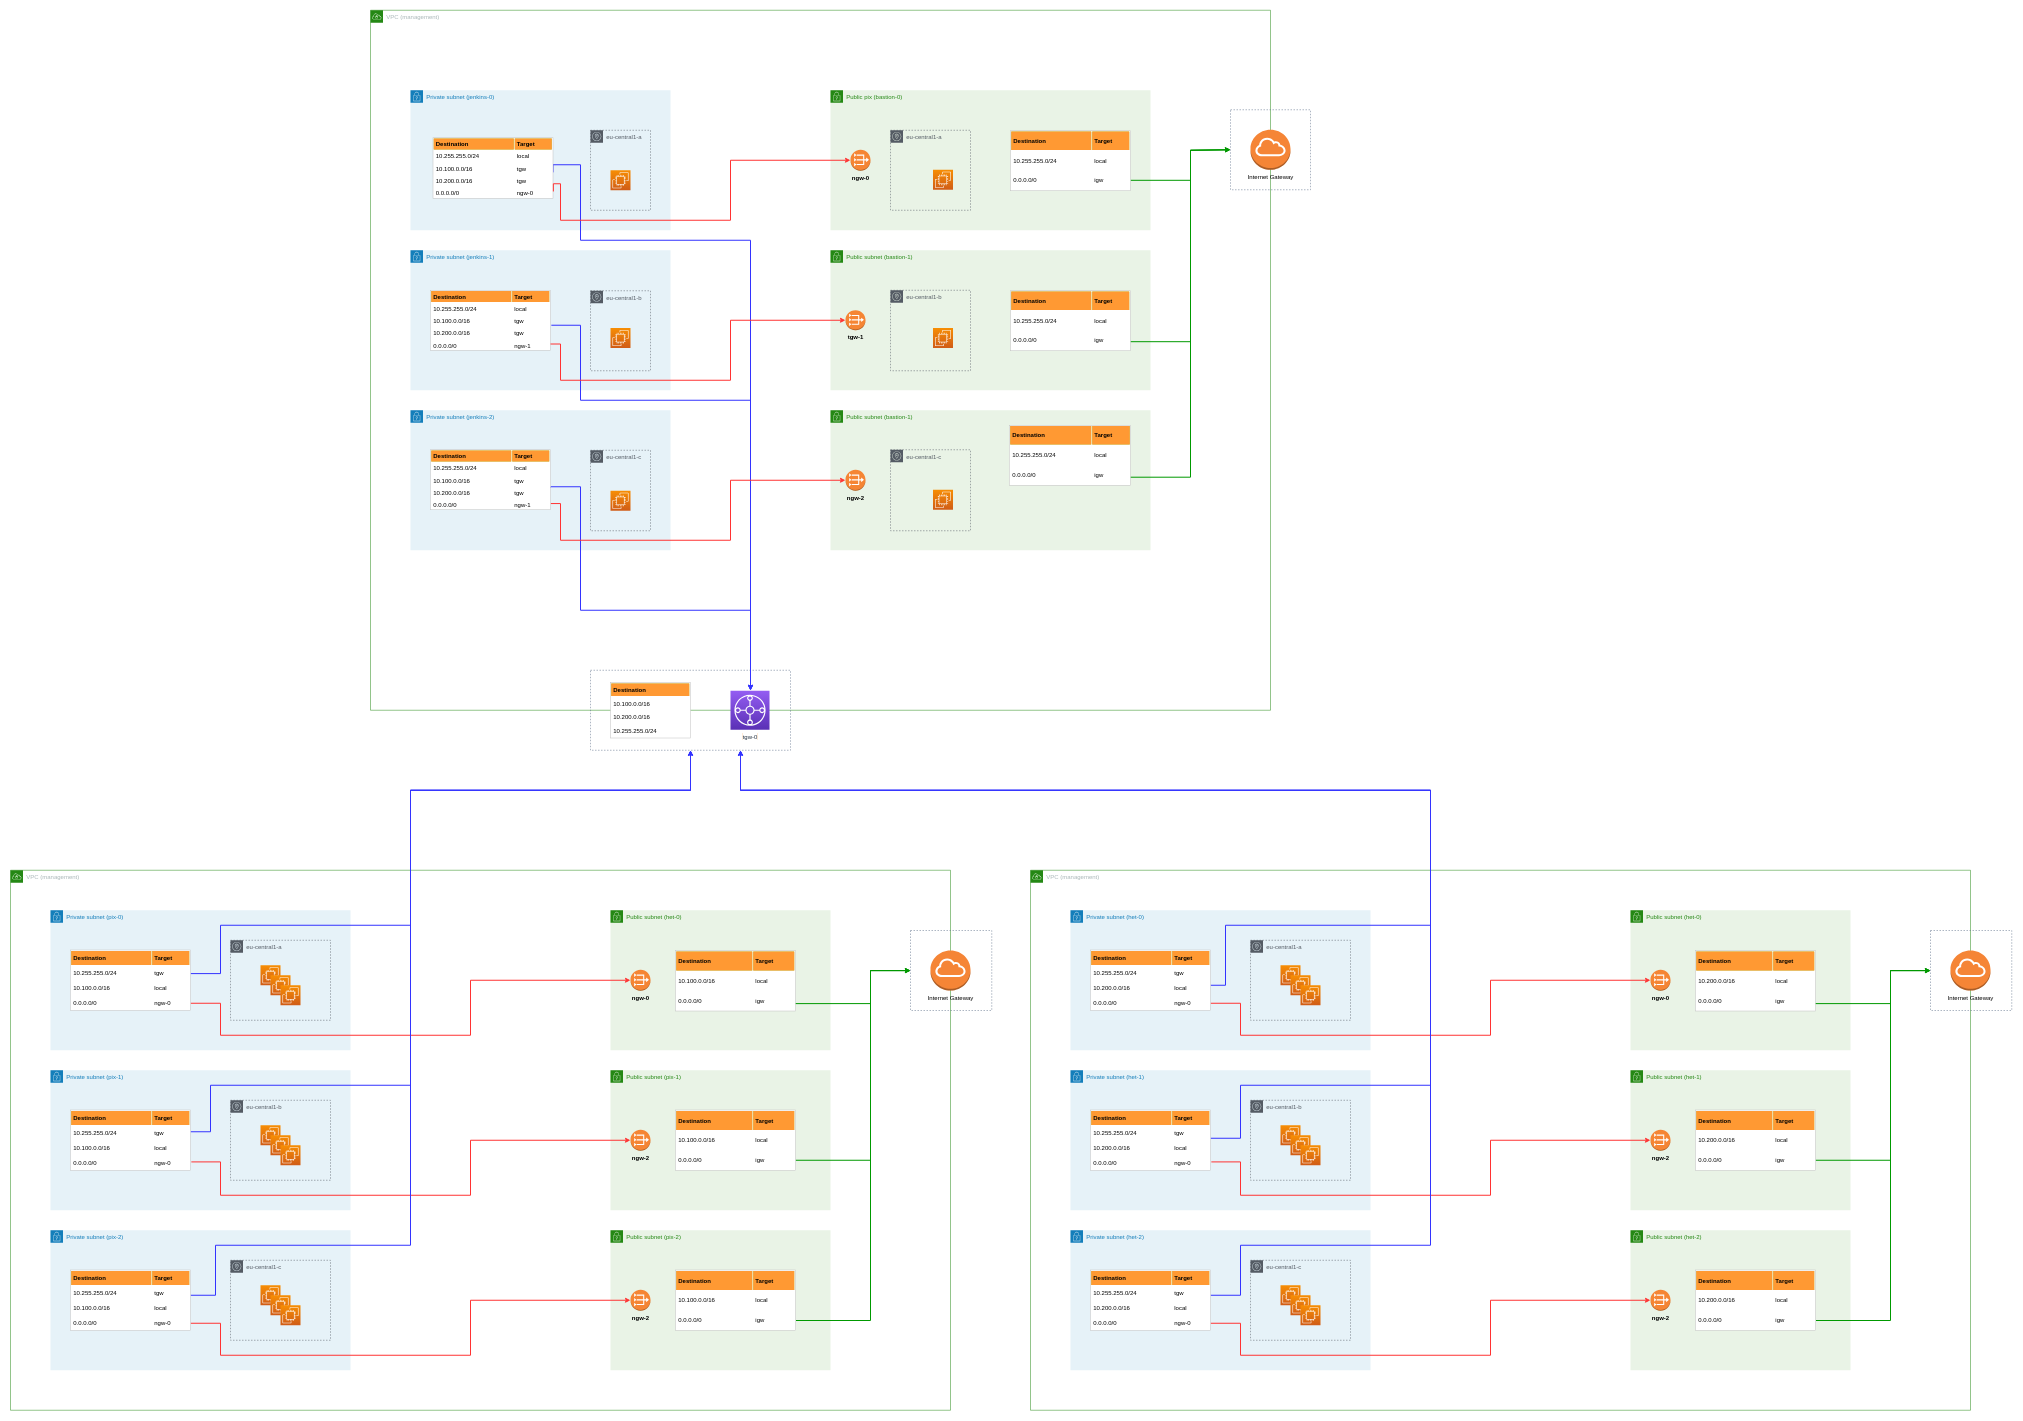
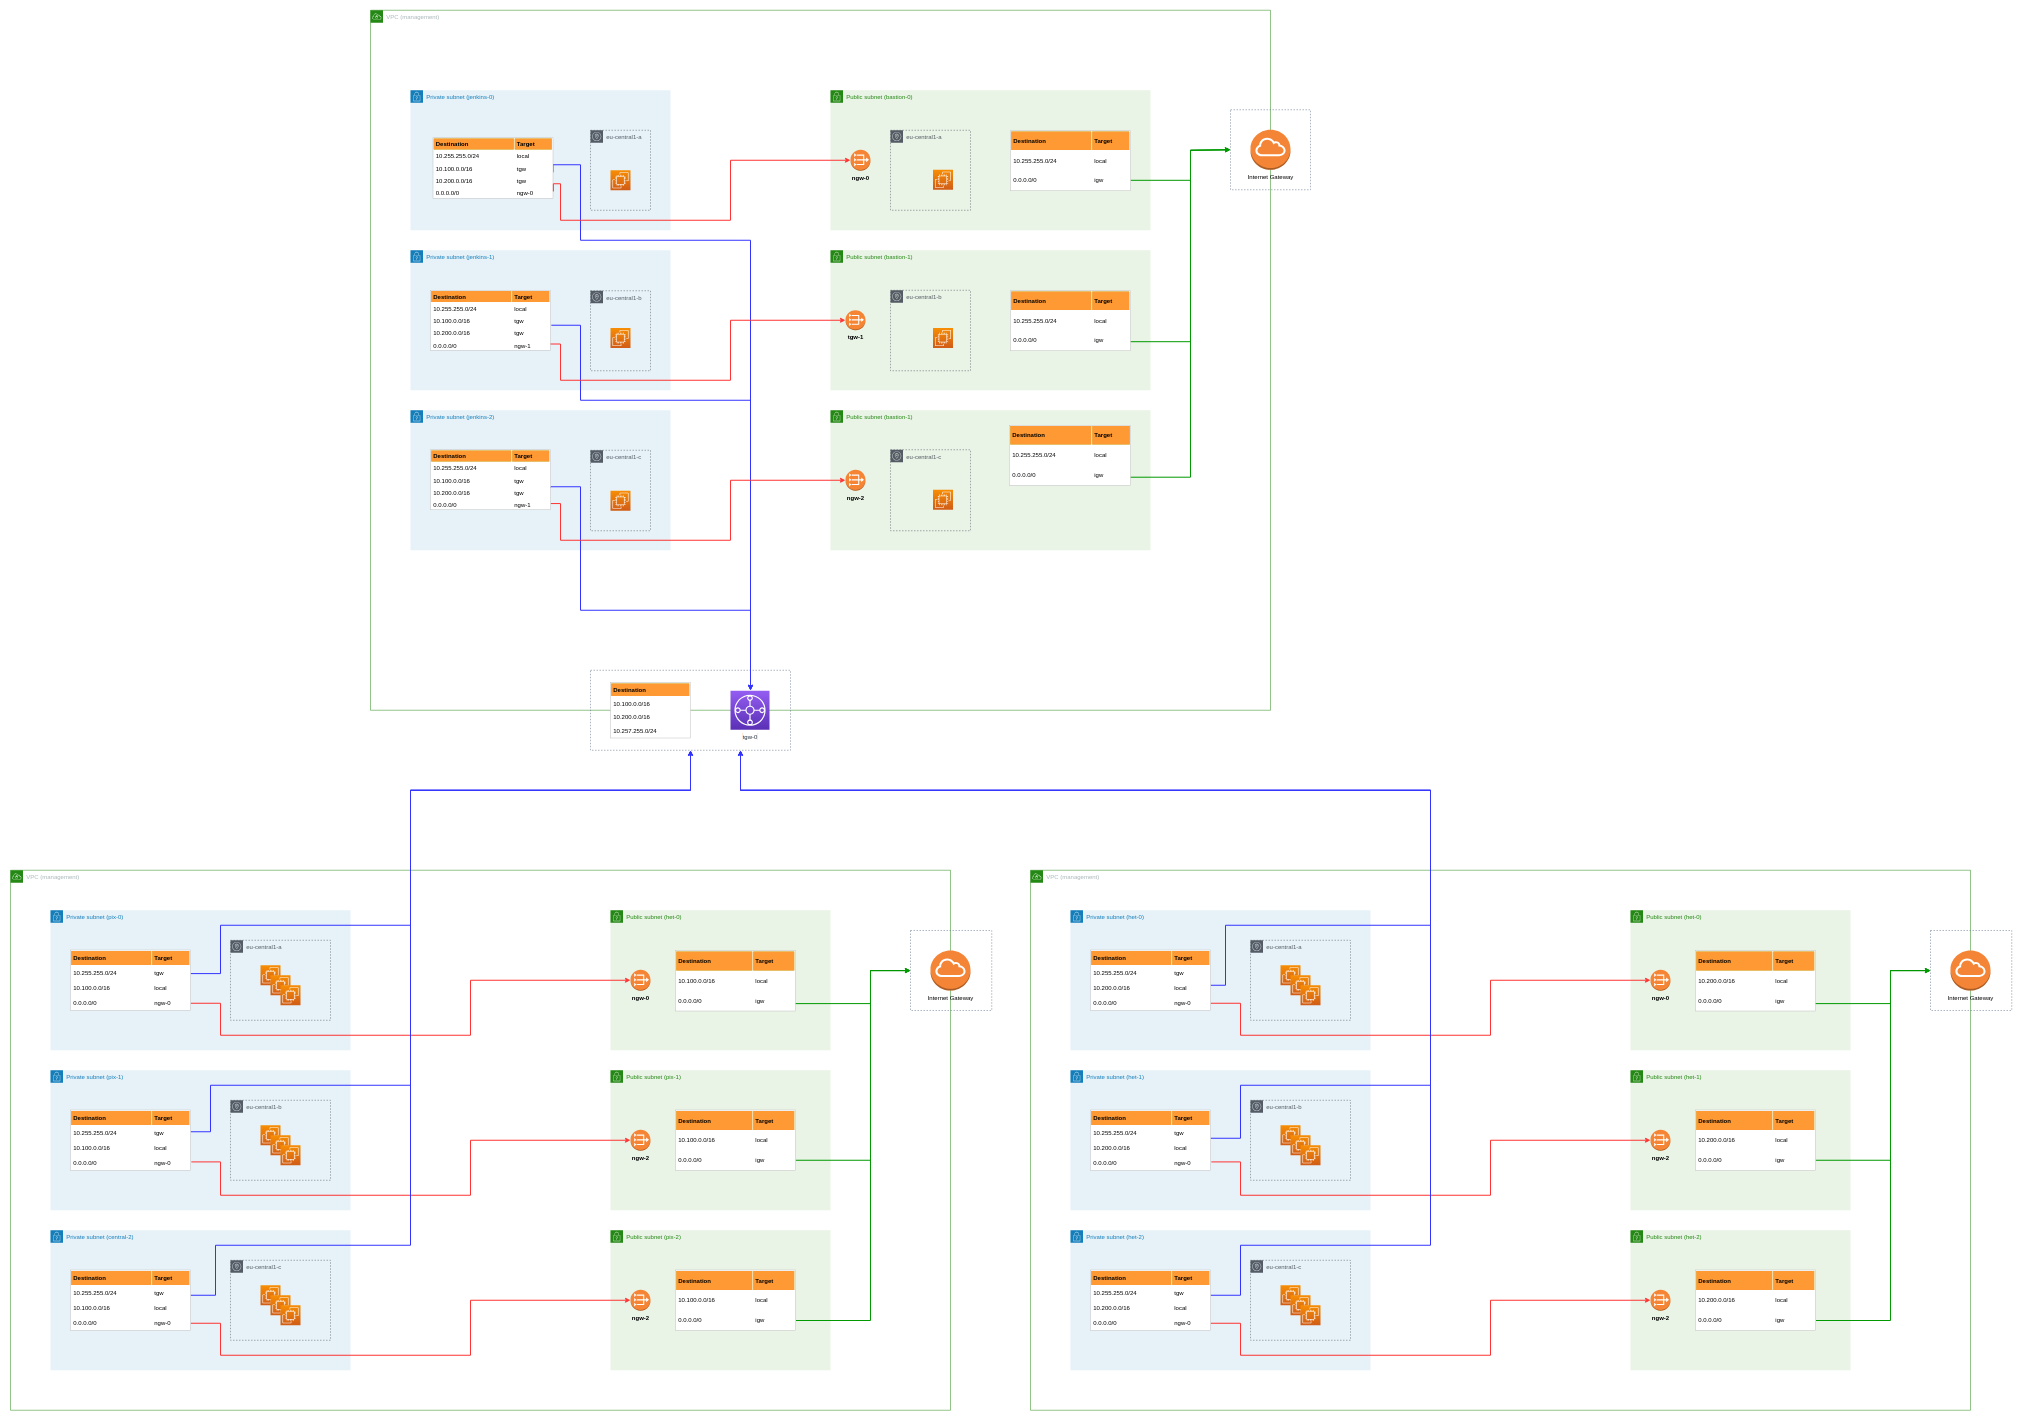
(879, 97) -> (884, 97)
(633, 697) -> (633, 697)
(100, 1237) -> (107, 1237)
